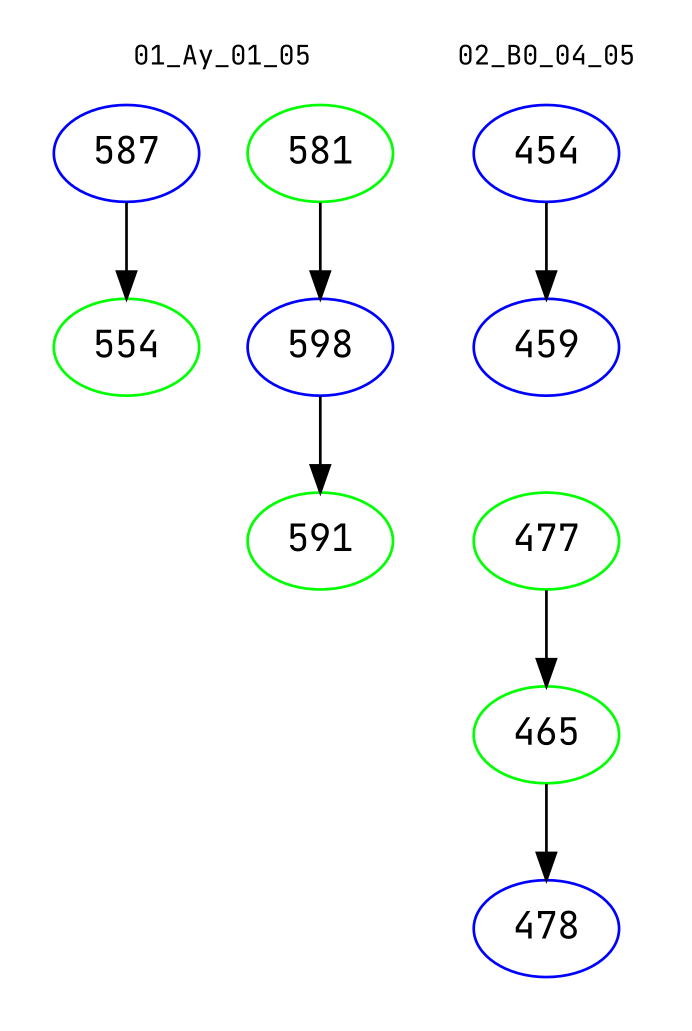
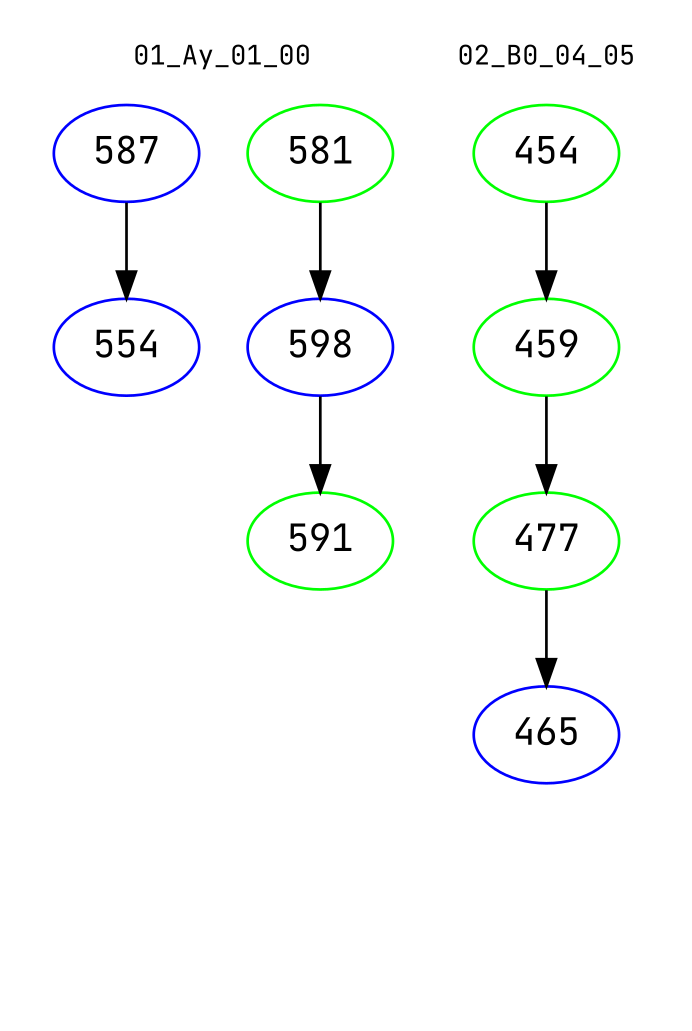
(223, 58) -> (223, 58)
(546, 153) -> (546, 153)
(127, 347) -> (127, 347)
(546, 347) -> (546, 347)
none -> (546, 431)
(546, 735) -> (546, 735)
(546, 929) -> none
